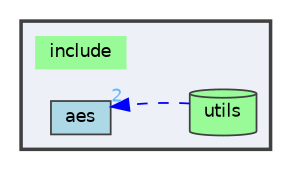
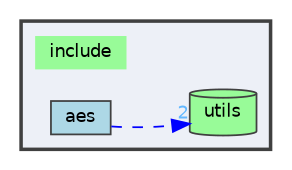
(160, 103) -> (142, 127)
